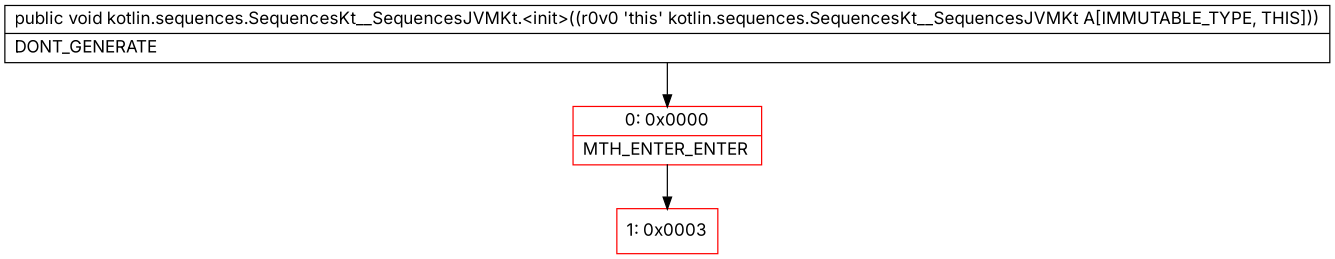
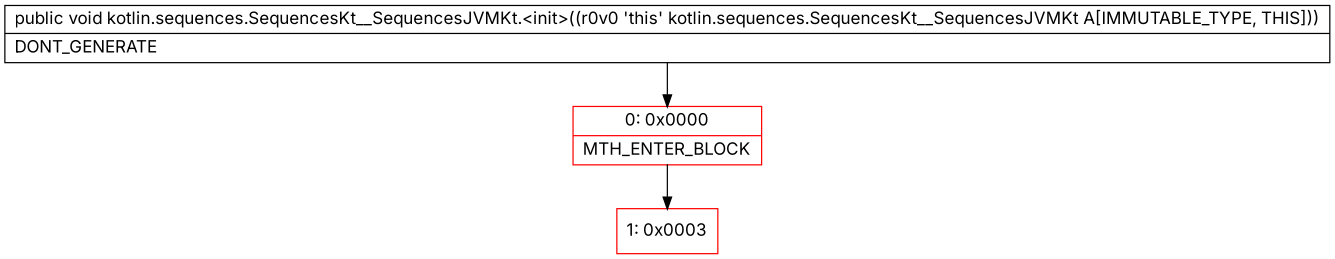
(666, 150) -> (667, 150)
